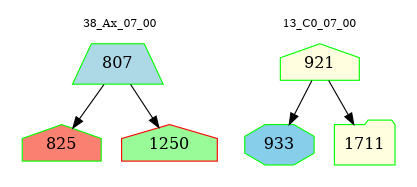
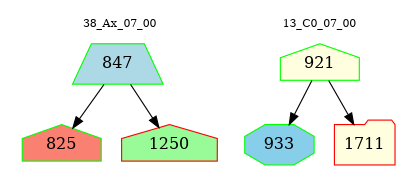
(118, 64) -> (118, 64)
(365, 145) -> (365, 145)
